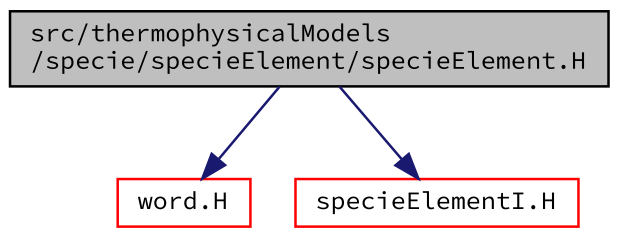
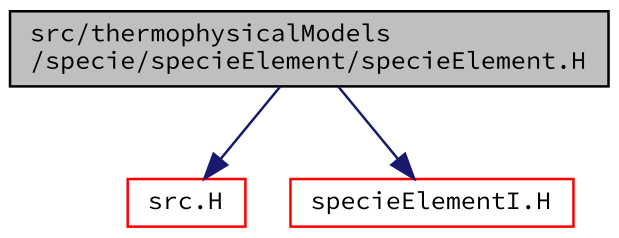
(184, 203) -> (187, 203)
